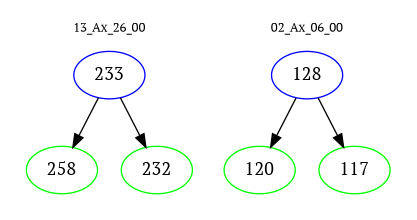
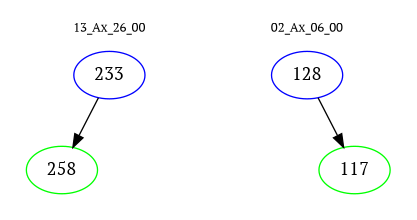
(157, 170) -> none
(260, 170) -> none
